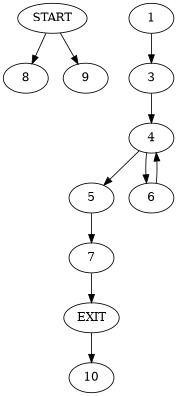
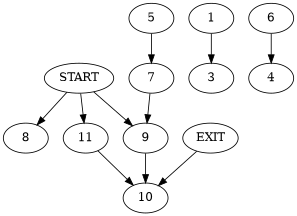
(151, 104) -> none
none -> (86, 138)
(146, 164) -> none
none -> (146, 164)
(125, 165) -> none
(92, 284) -> (149, 104)
